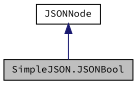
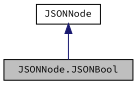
(68, 70) -> (68, 70)
